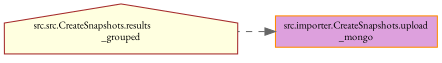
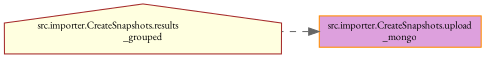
(121, 32) -> (143, 32)
